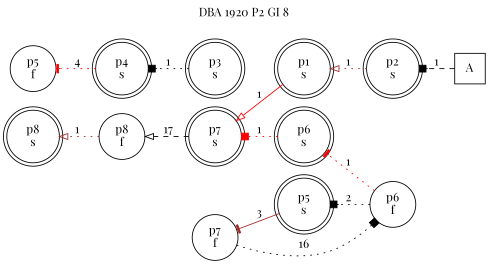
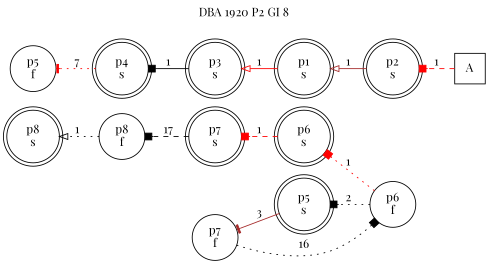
(78, 62) -> (78, 62)
(173, 69) -> (173, 69)
(353, 69) -> (353, 69)
(441, 69) -> (441, 69)
(263, 100) -> (264, 69)
(84, 137) -> (84, 137)
(171, 137) -> (171, 137)
(264, 137) -> (264, 137)
(352, 173) -> (352, 173)
